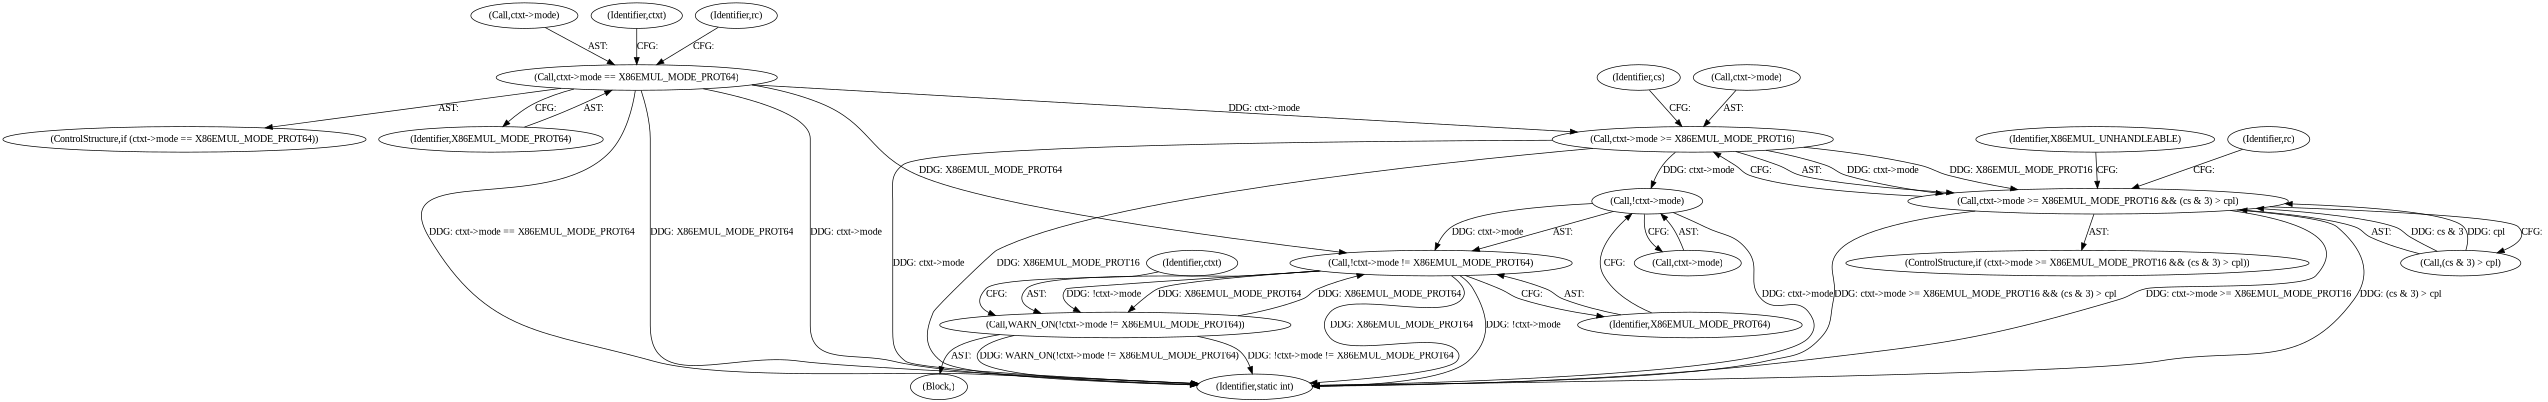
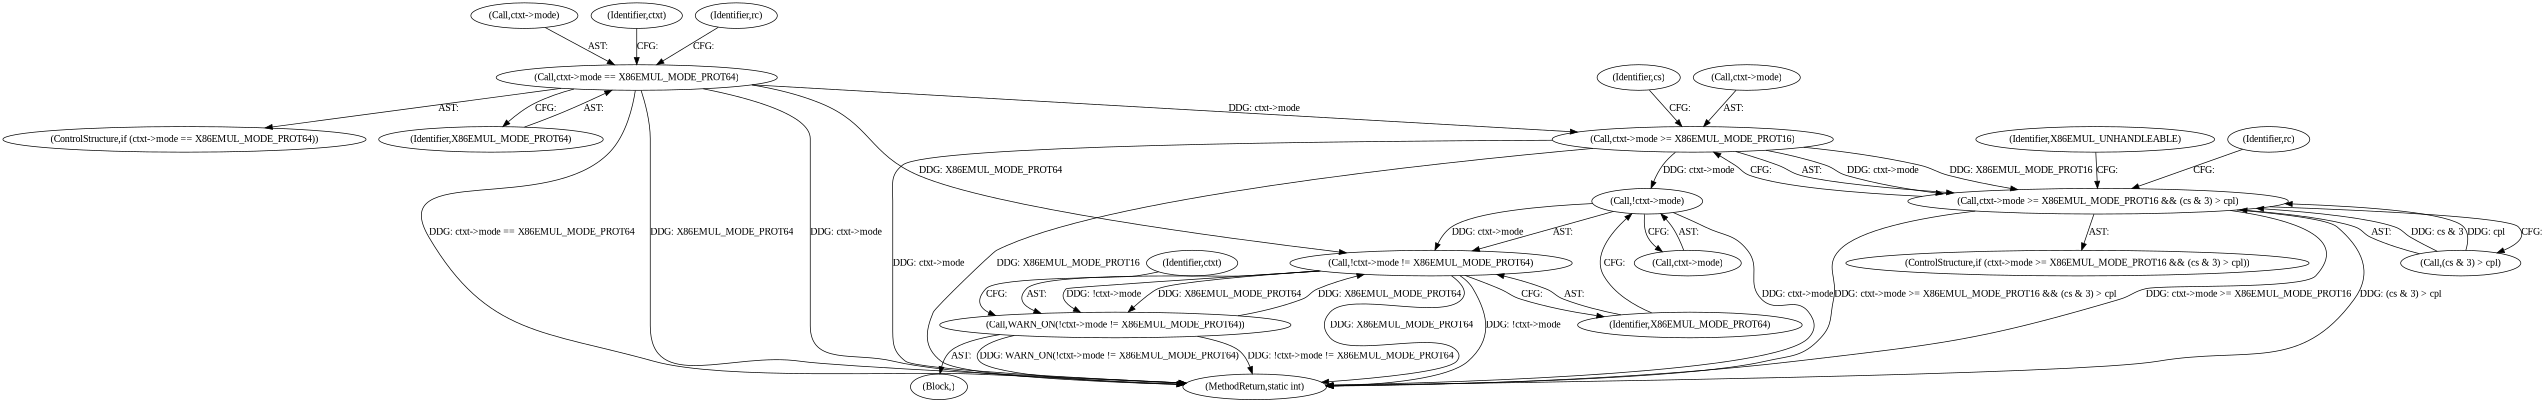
(1255, 387) -> (1255, 387)
